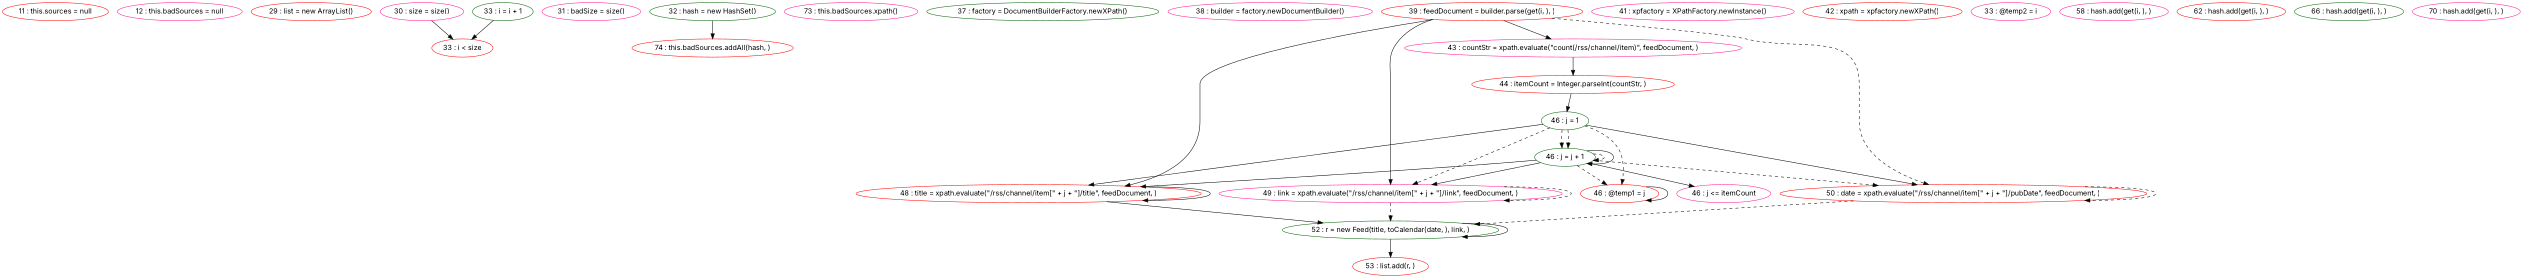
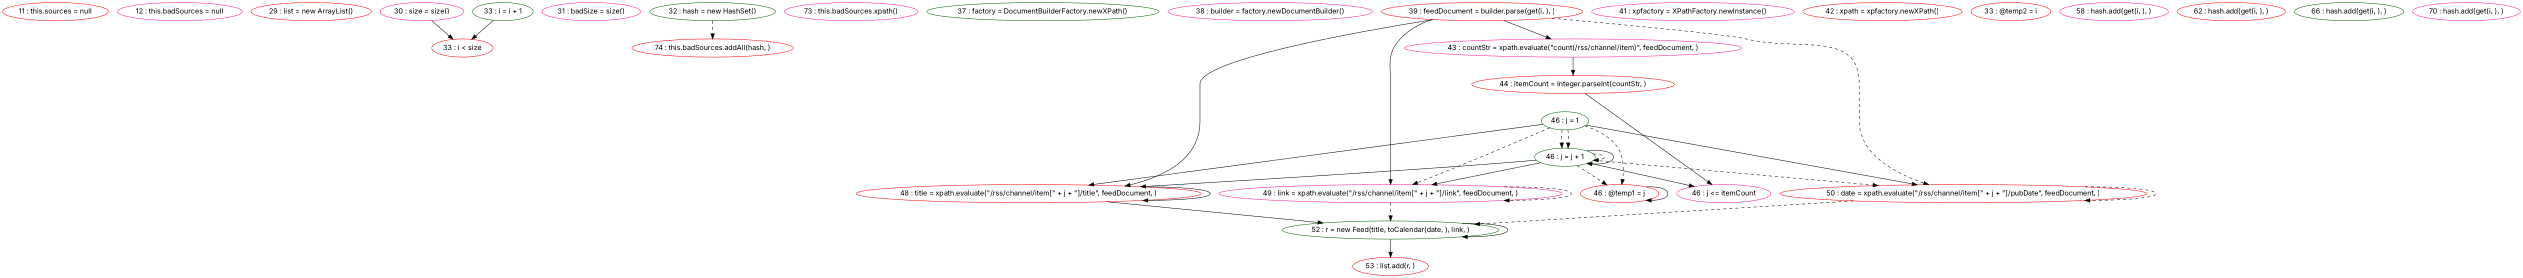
(2011, 12) -> (2011, 12)
(713, 27) -> (713, 27)
(1570, 100) -> (1650, 140)
